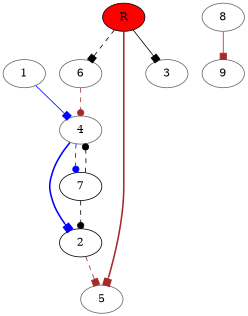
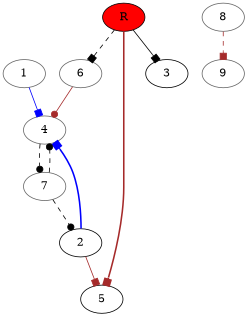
(223, 42) -> (223, 42)
(167, 74) -> (167, 74)
(81, 99) -> (64, 99)
(75, 155) -> (39, 155)
(50, 182) -> (77, 187)
(81, 186) -> (45, 186)
(90, 267) -> (90, 267)
(102, 299) -> (102, 299)
